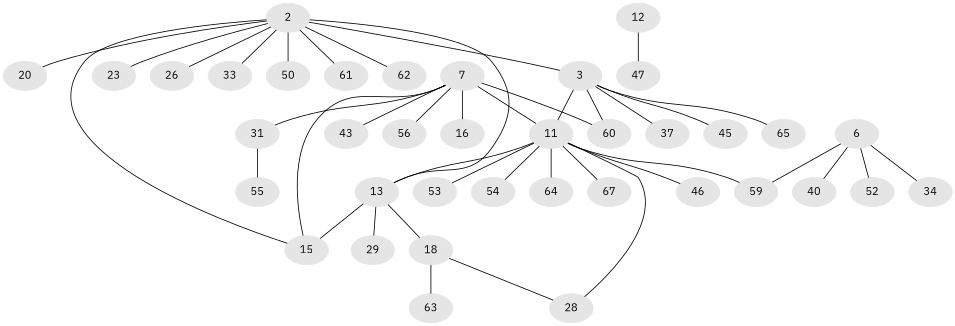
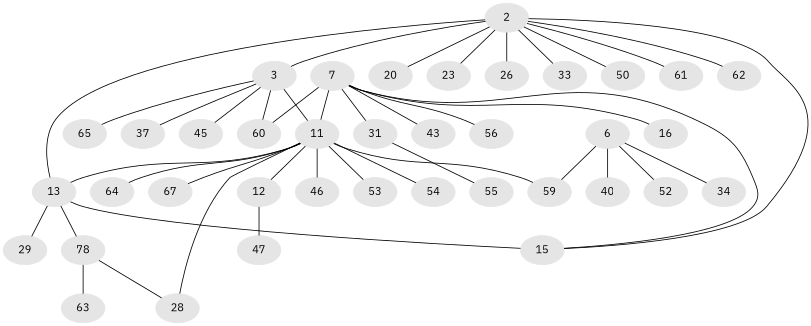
none -> (288, 163)
(431, 250) -> (83, 250)
